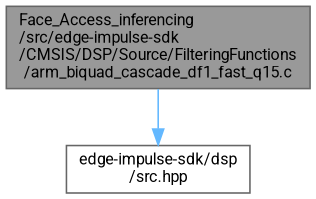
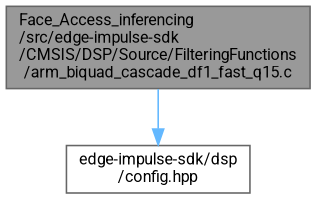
(158, 169) -> (158, 169)
